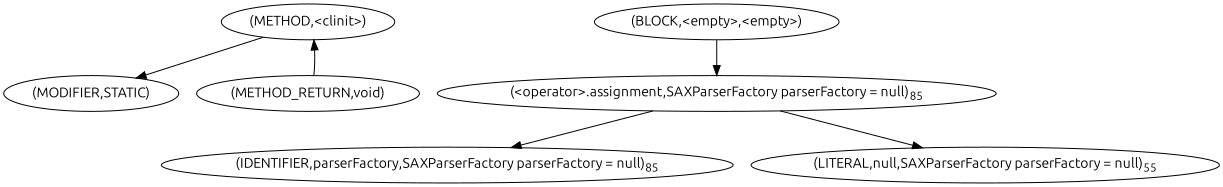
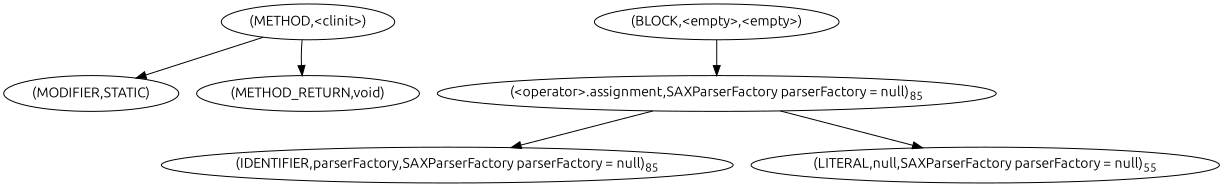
(315, 63) -> (301, 53)
